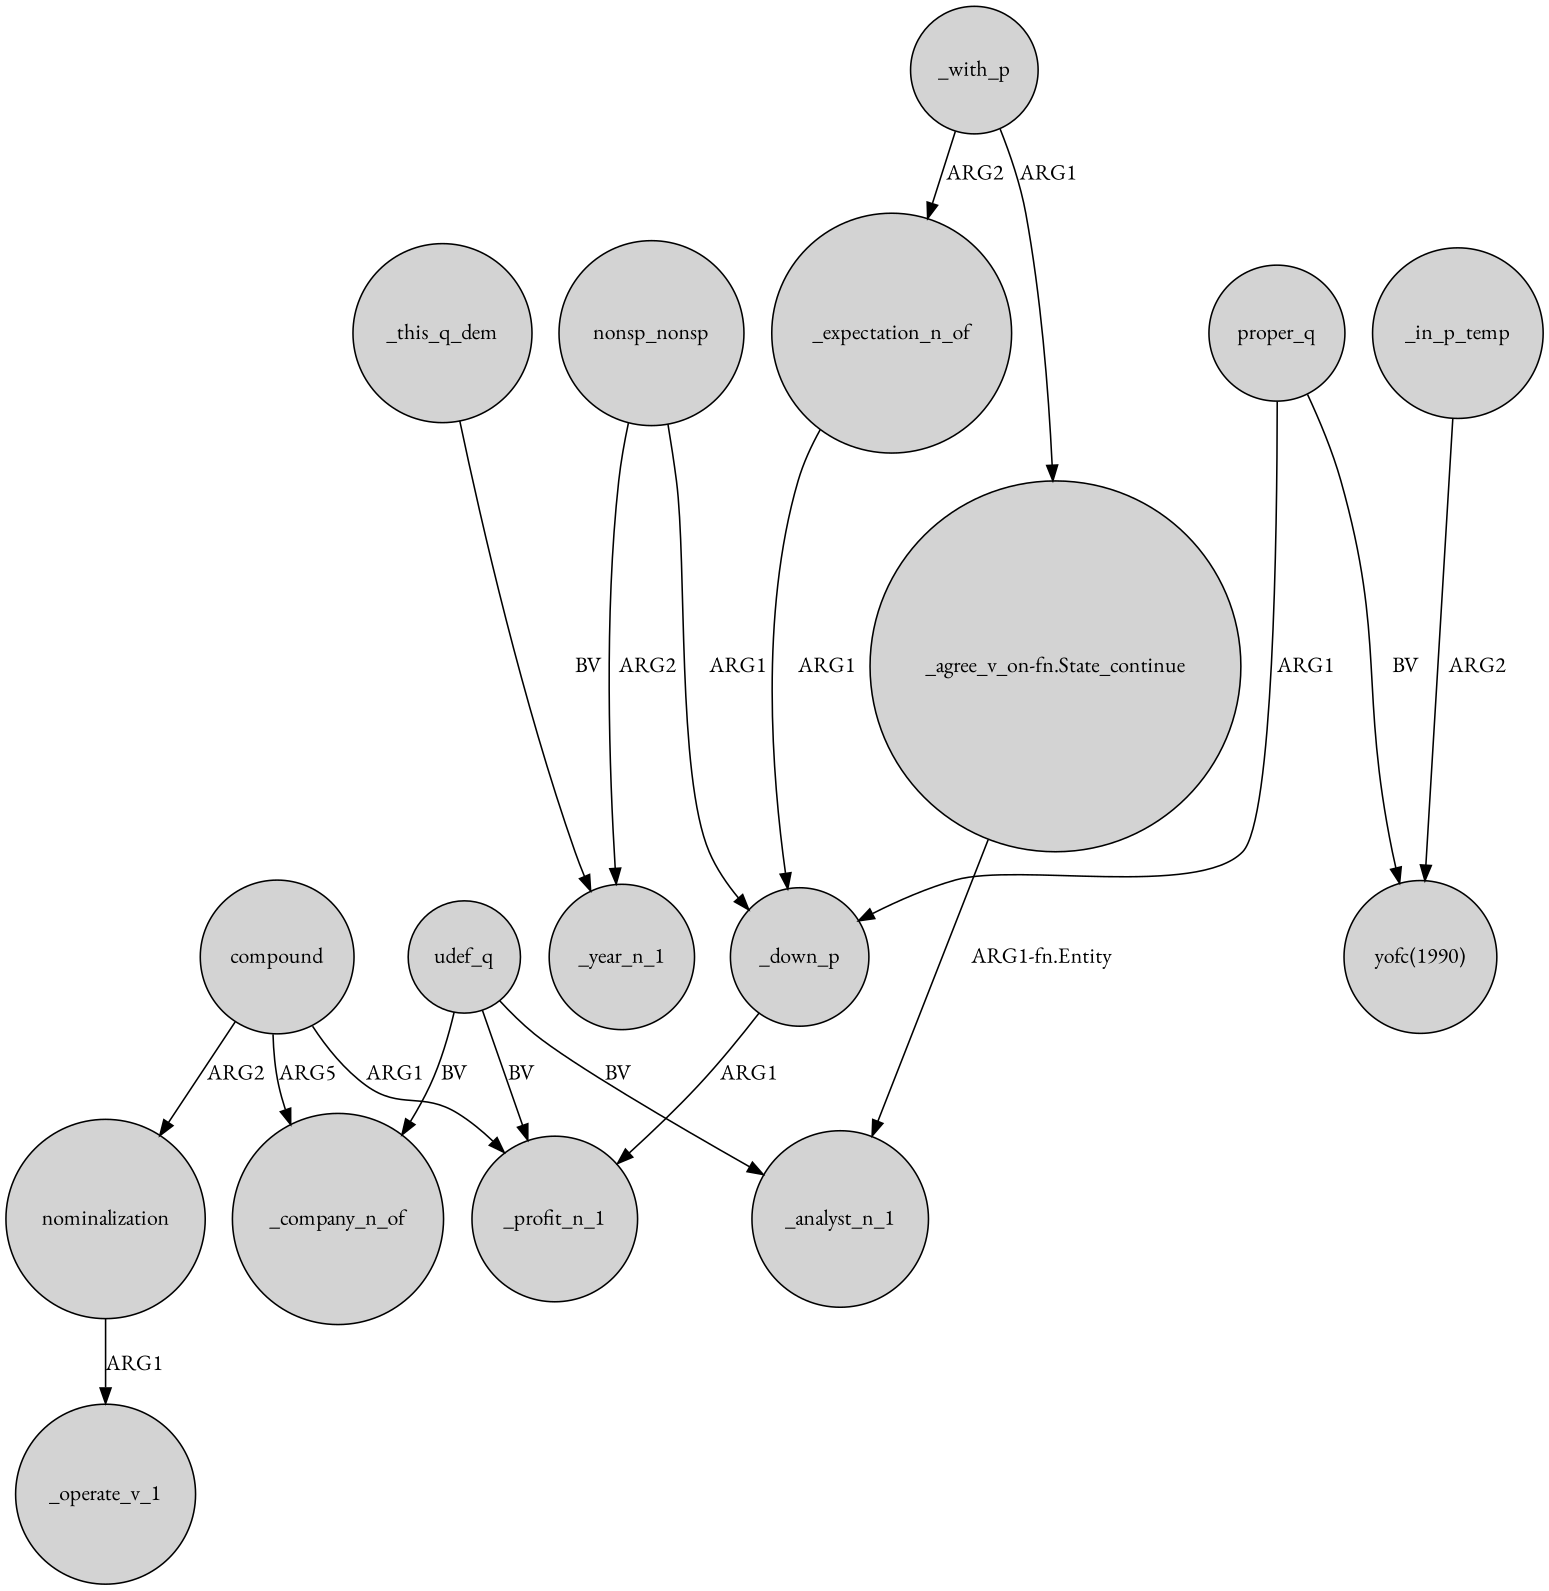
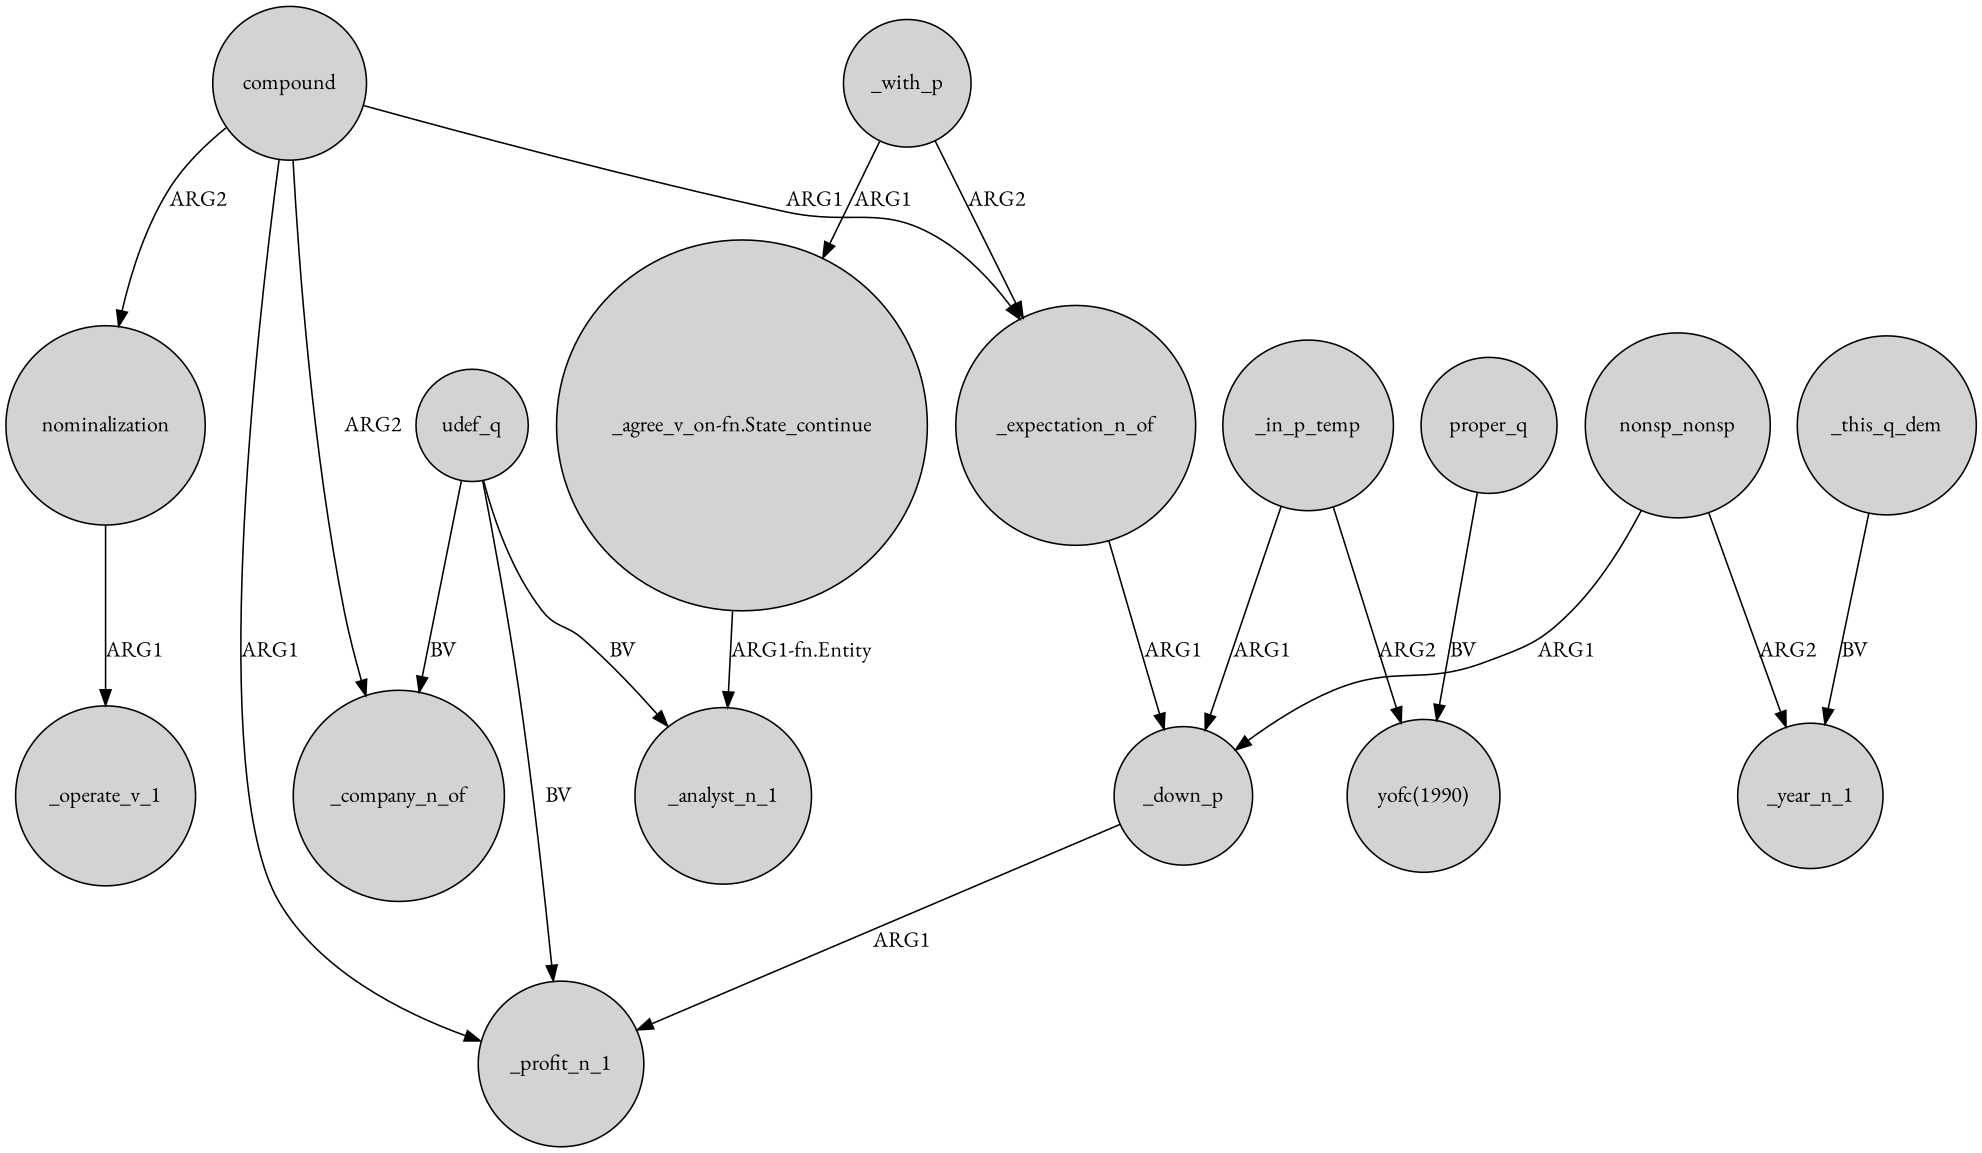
none -> (699, 192)
(1255, 818) -> (1246, 611)
(308, 1074) -> (373, 425)
